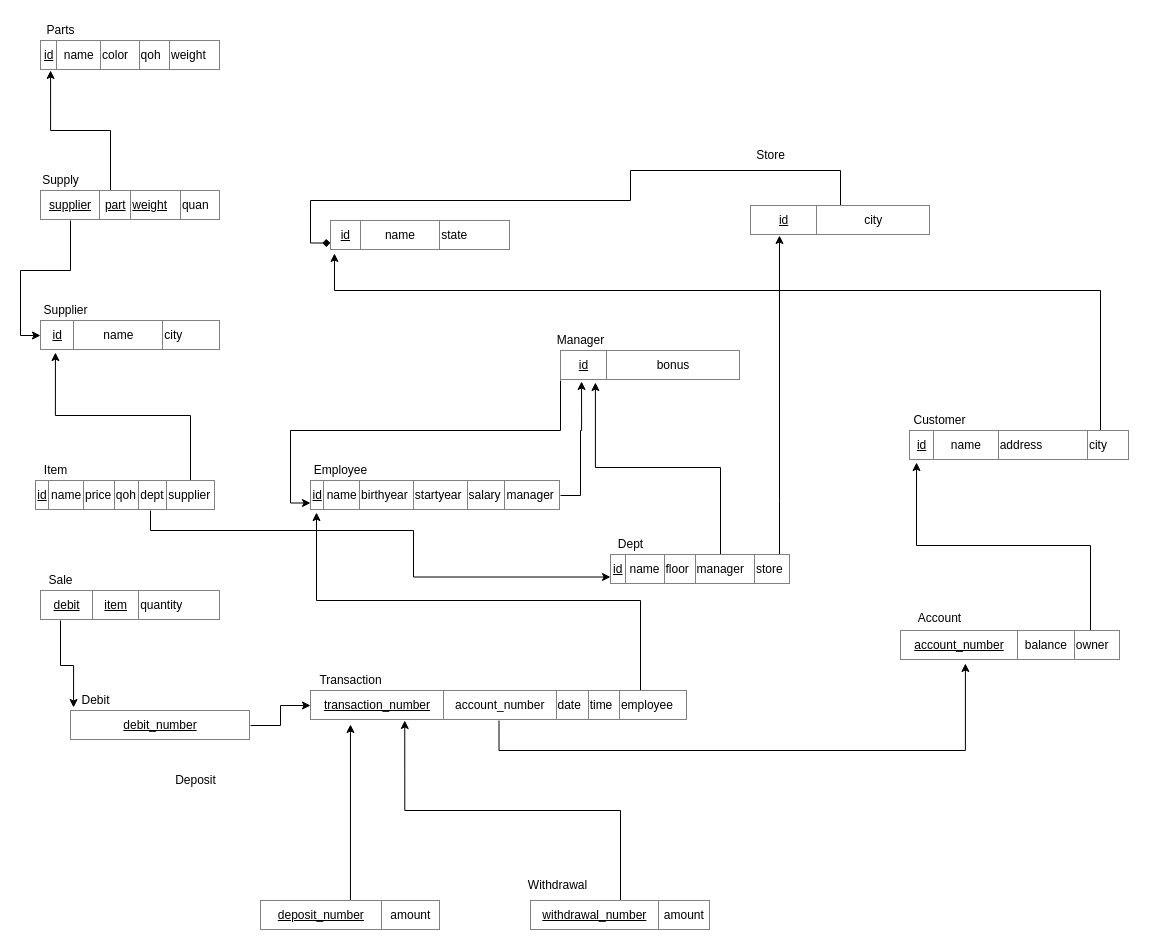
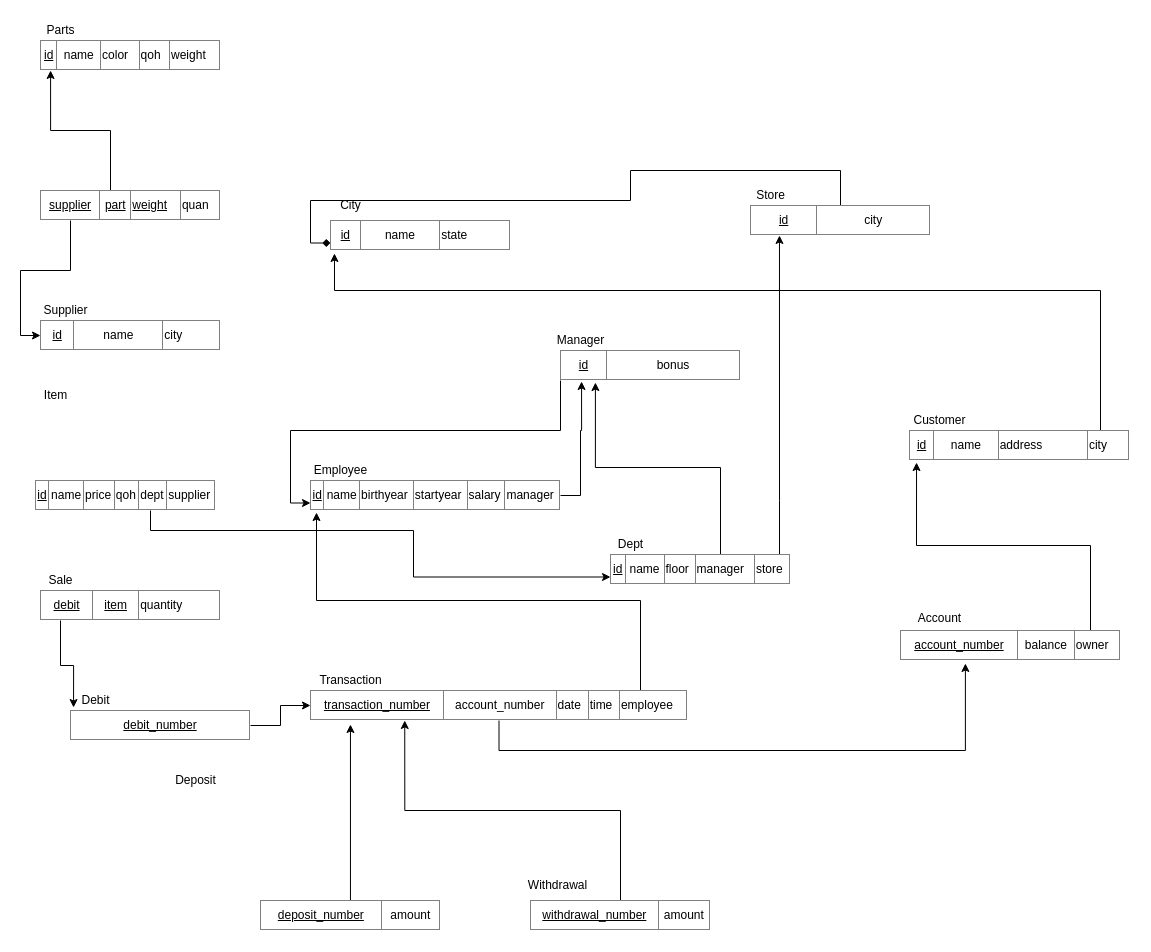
(771, 156) -> (771, 196)
(61, 181) -> none
none -> (351, 206)
(127, 416) -> none
(56, 471) -> (56, 396)
